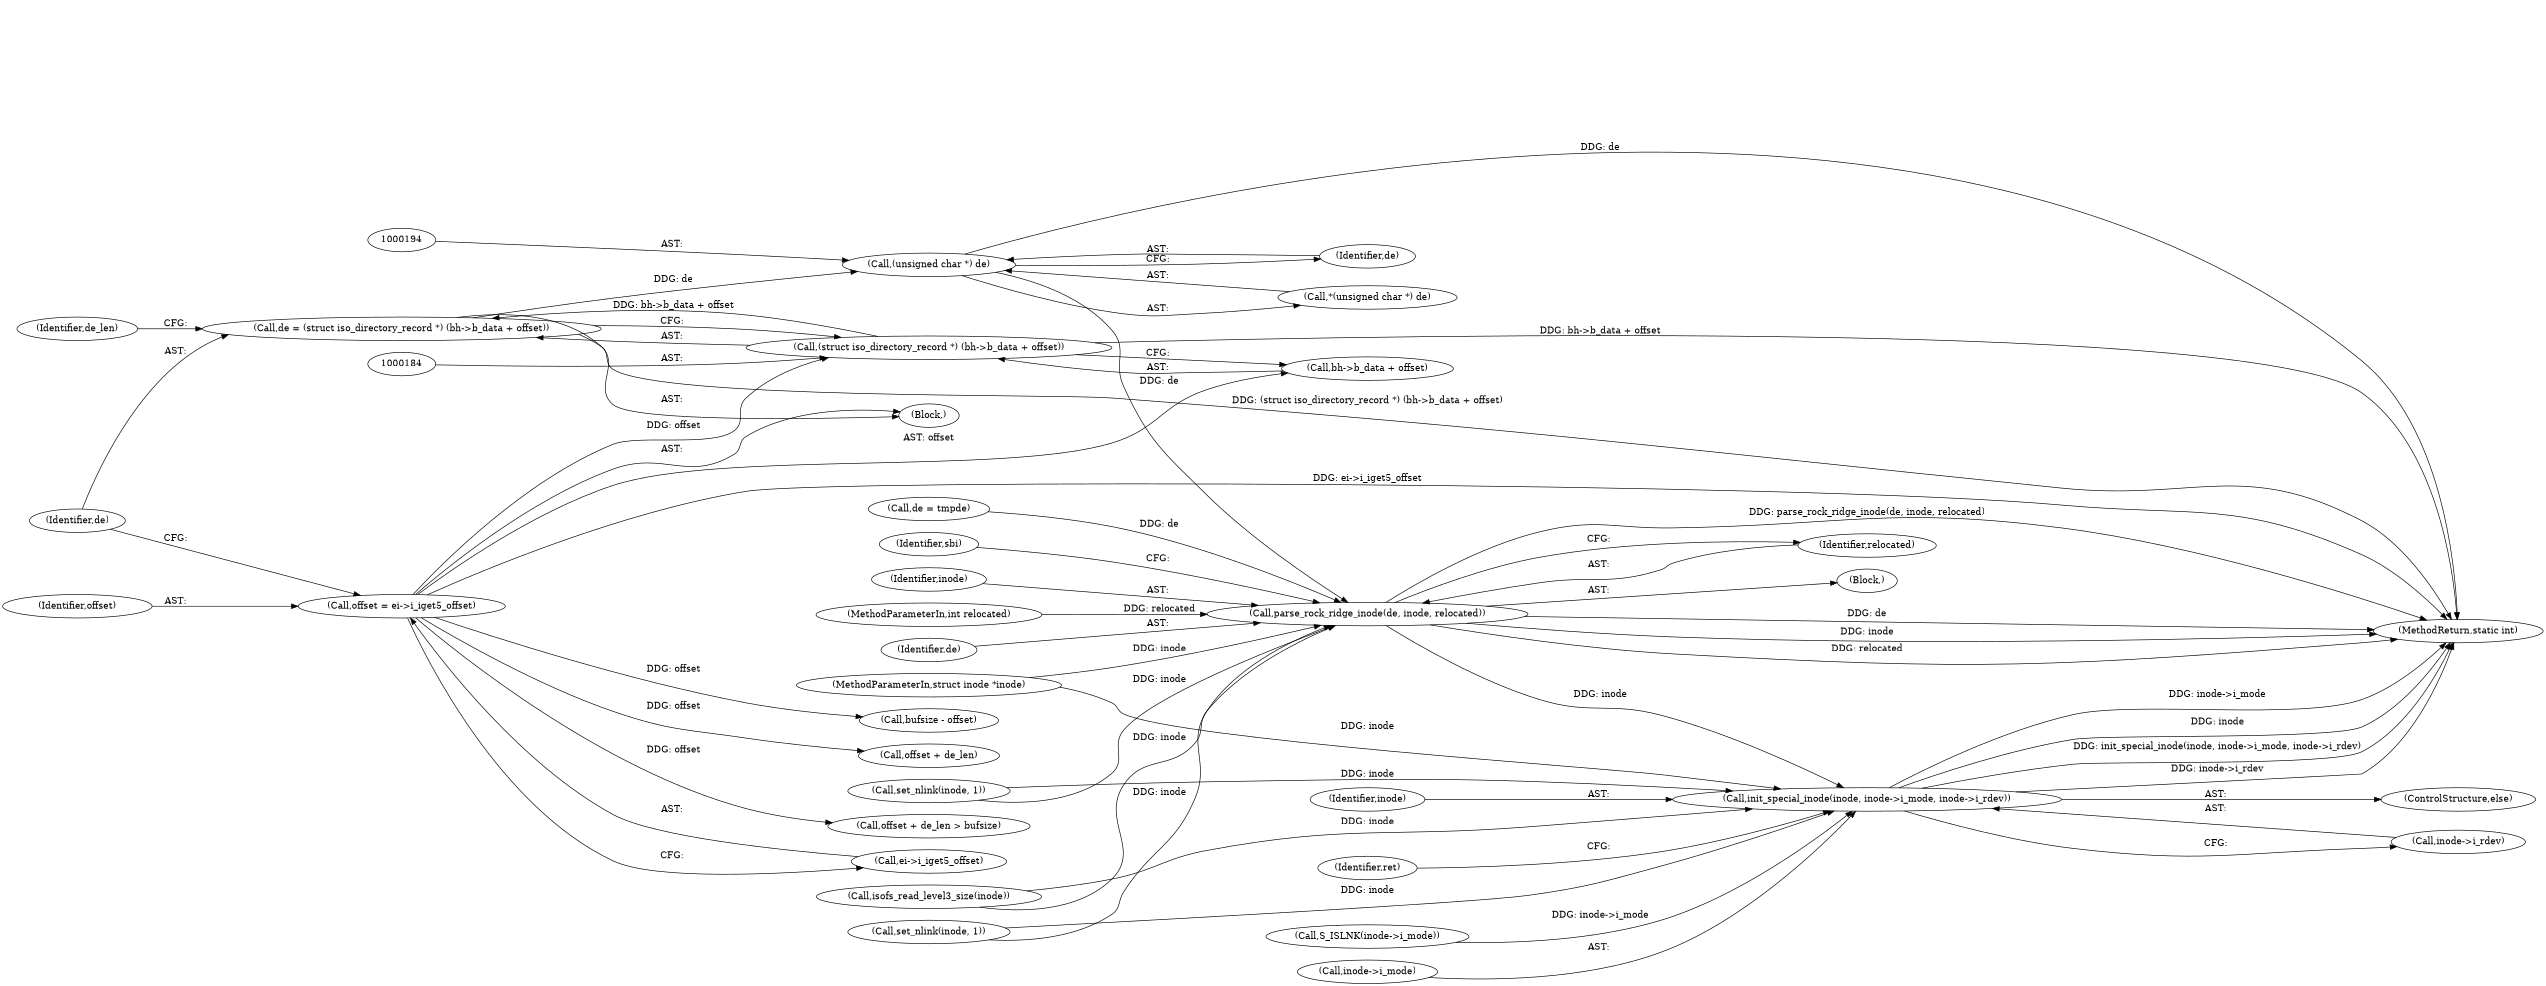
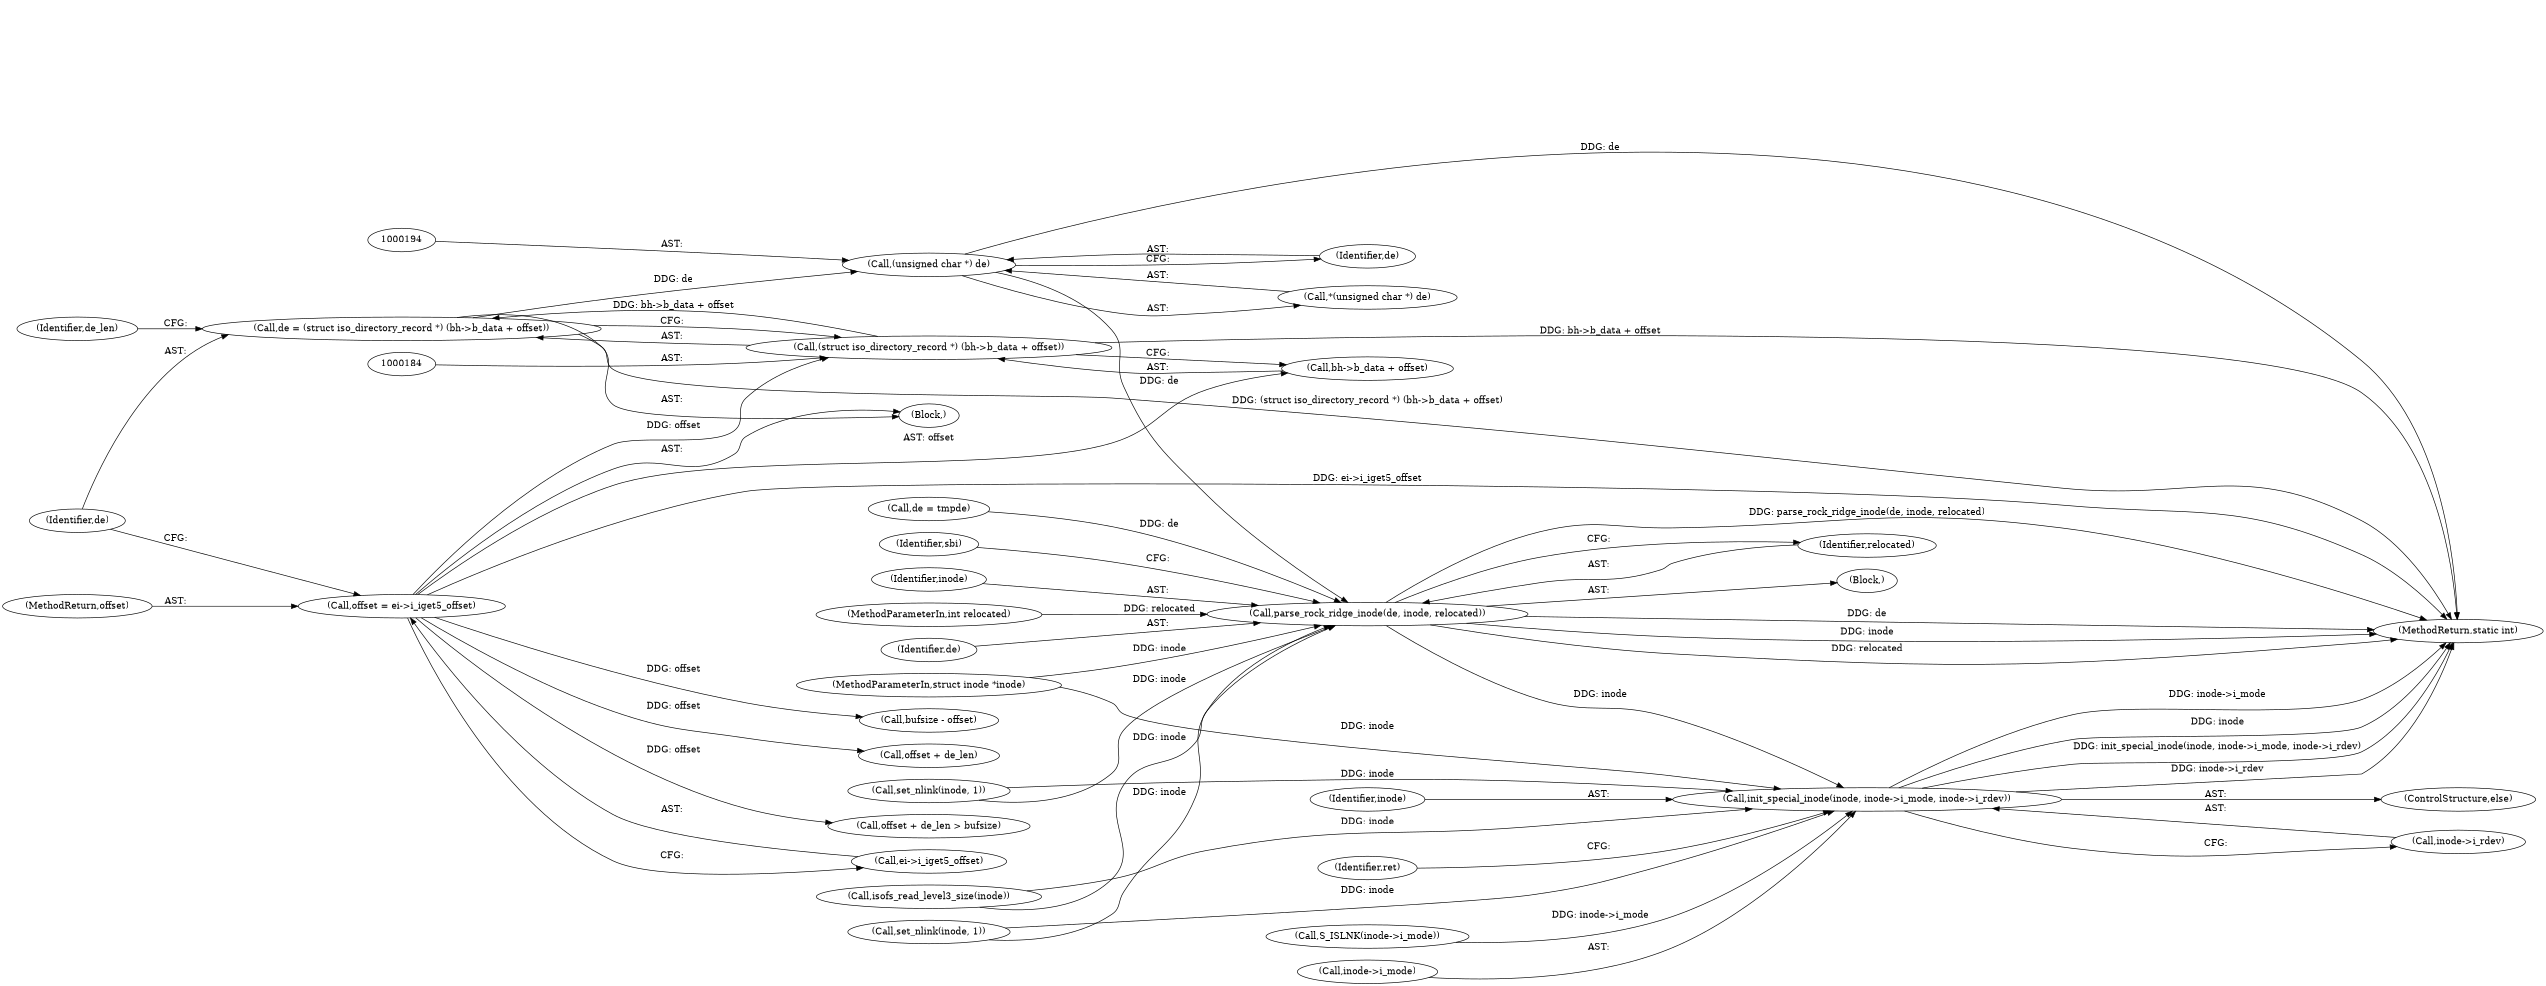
(77, 606) -> (77, 606)
